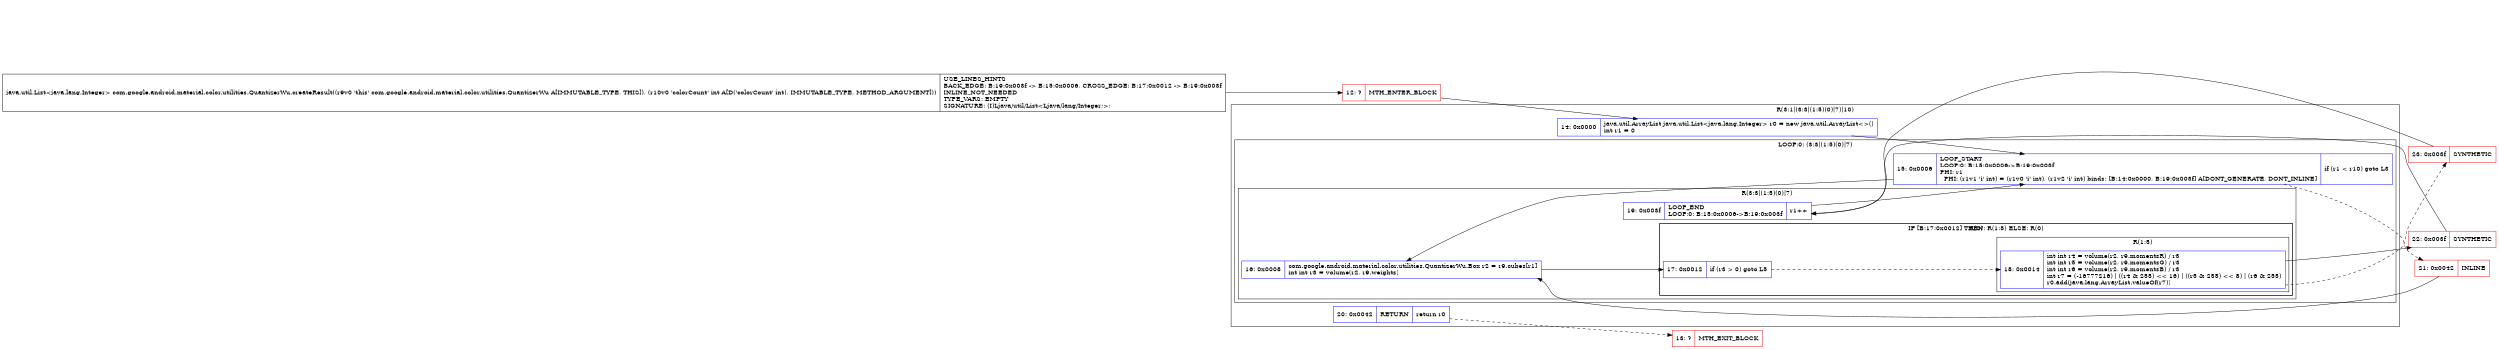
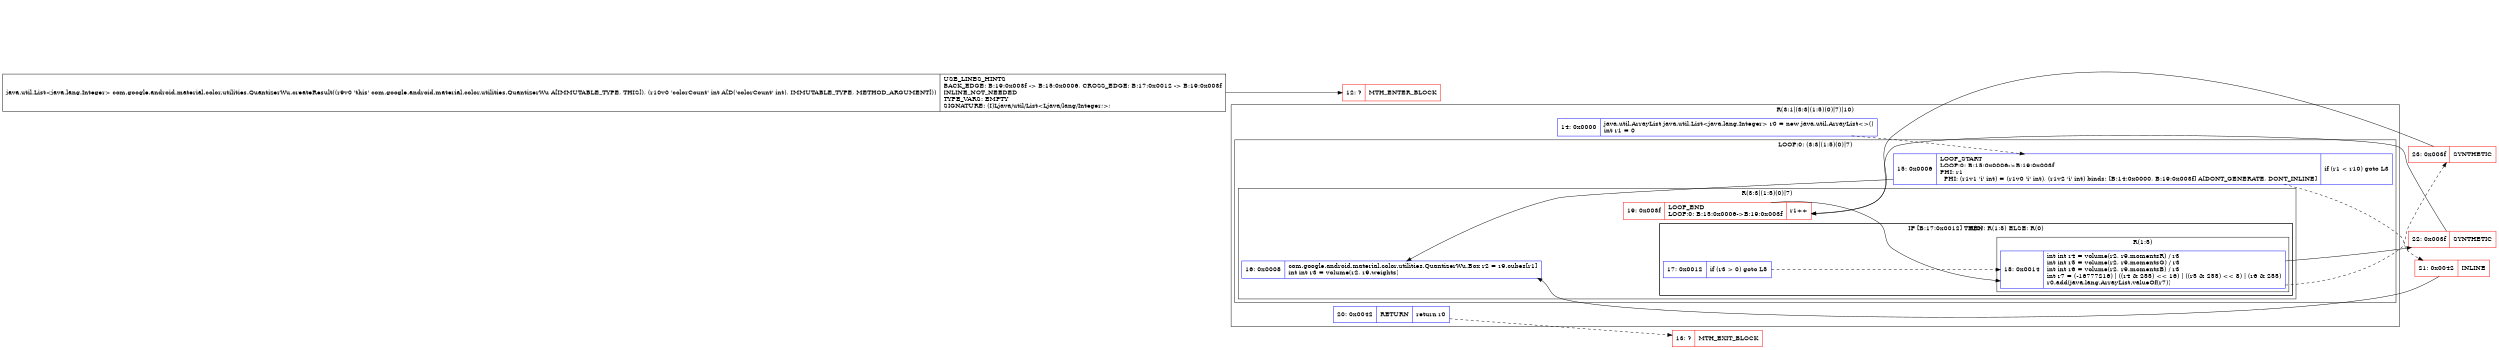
(1537, 108) -> none
(1936, 144) -> (1936, 144)
(1916, 197) -> (1885, 235)
(1717, 211) -> (1717, 211)
(1600, 270) -> none
